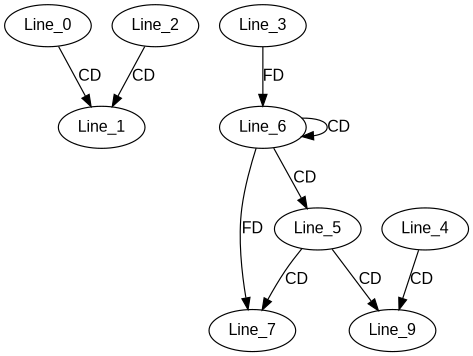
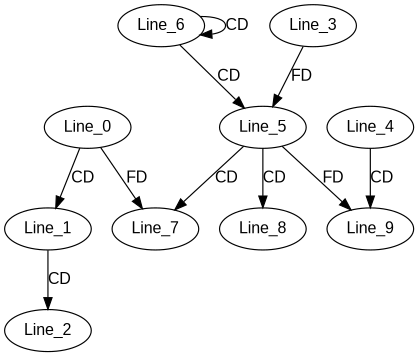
(131, 71) -> (48, 274)
(263, 71) -> (291, 71)
(241, 222) -> (118, 173)
none -> (263, 229)
(370, 280) -> (334, 178)
